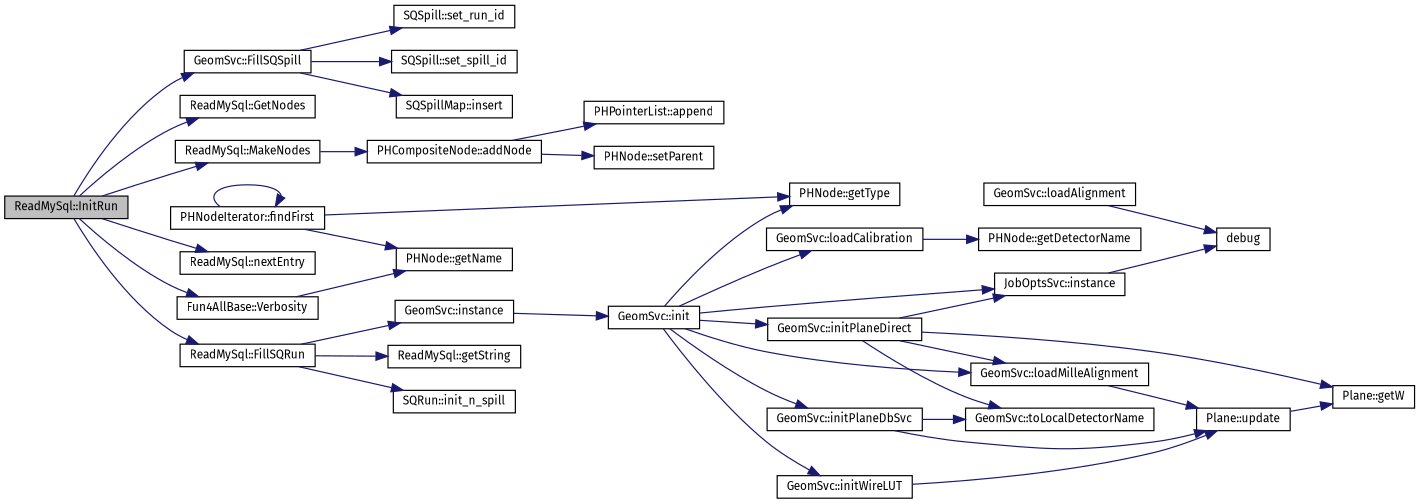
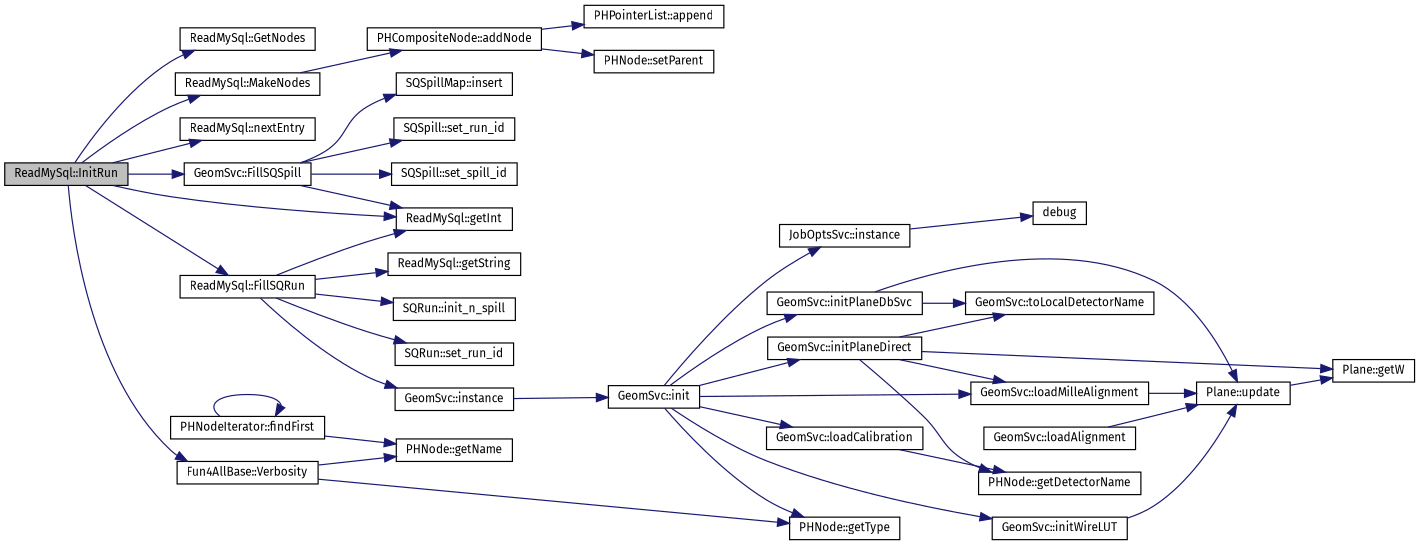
(551, 206) -> (548, 501)
(1156, 217) -> (1147, 417)
none -> (454, 219)
(947, 308) -> (921, 414)
none -> (454, 354)
